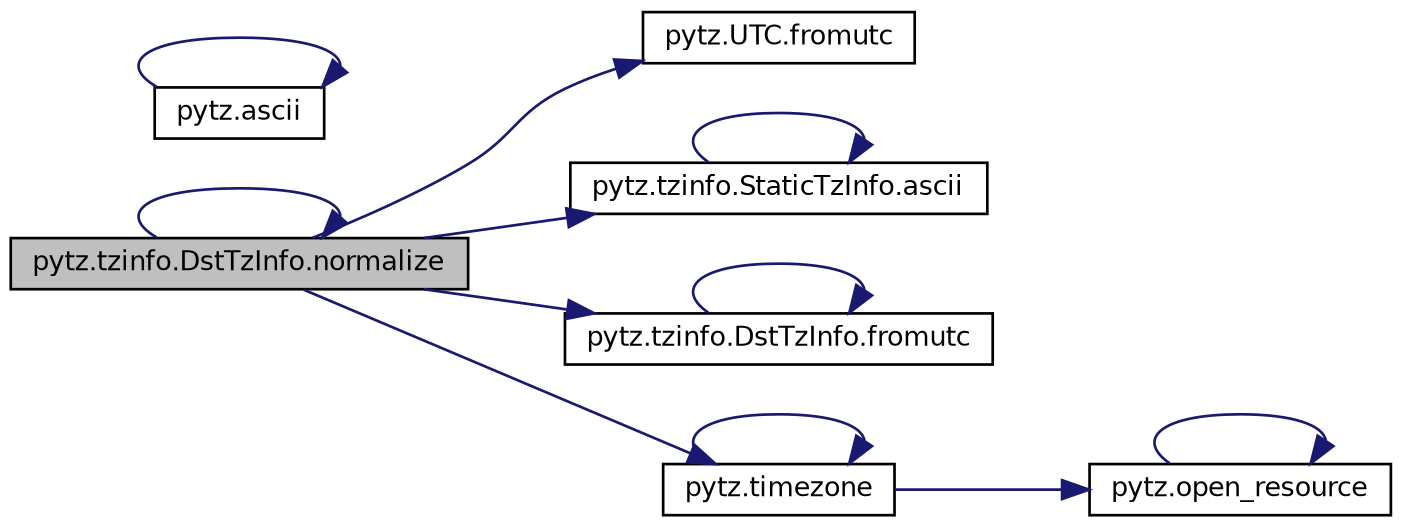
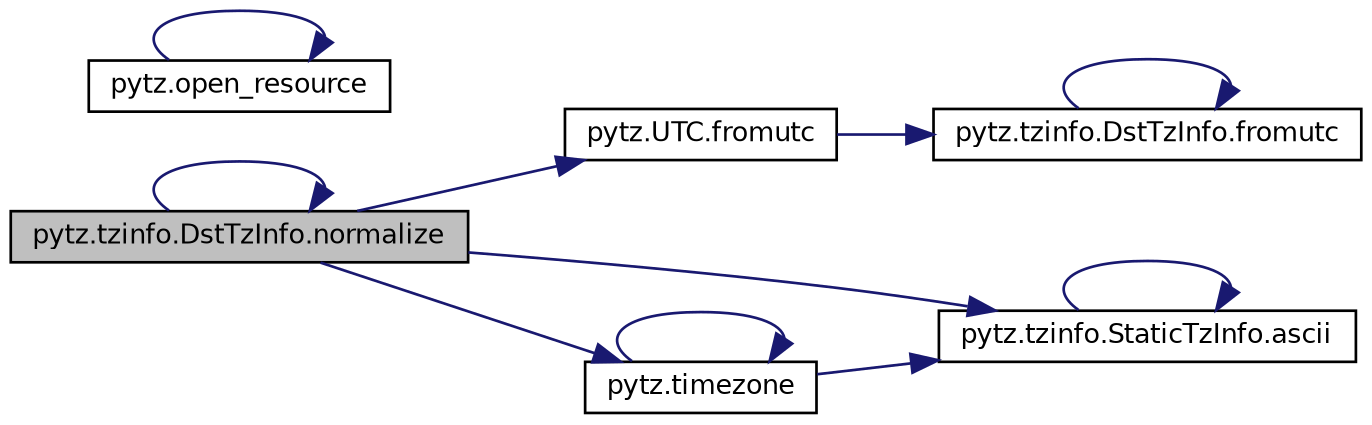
(239, 113) -> none
(495, 299) -> (872, 135)
(979, 490) -> (864, 369)
